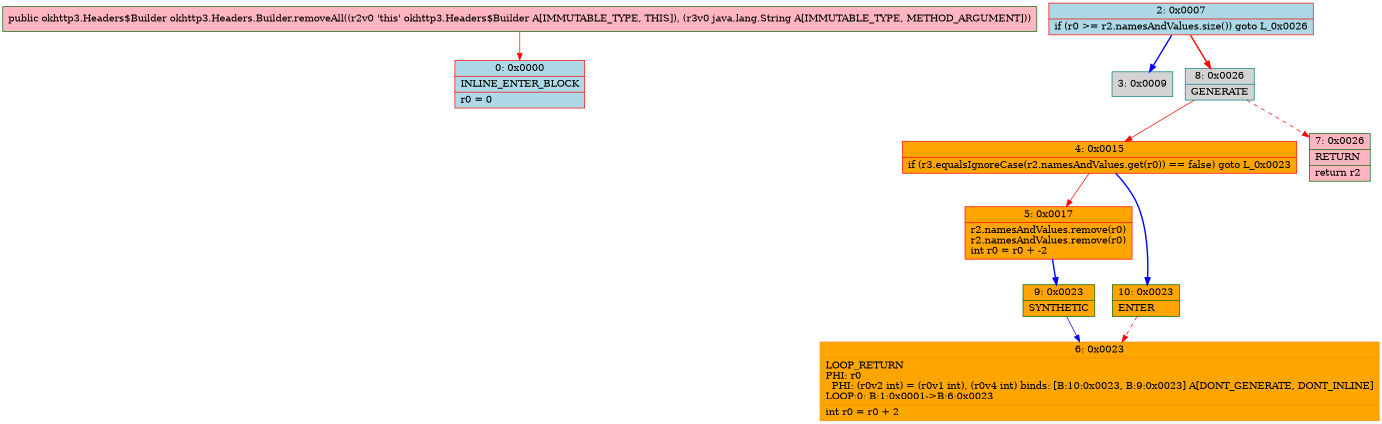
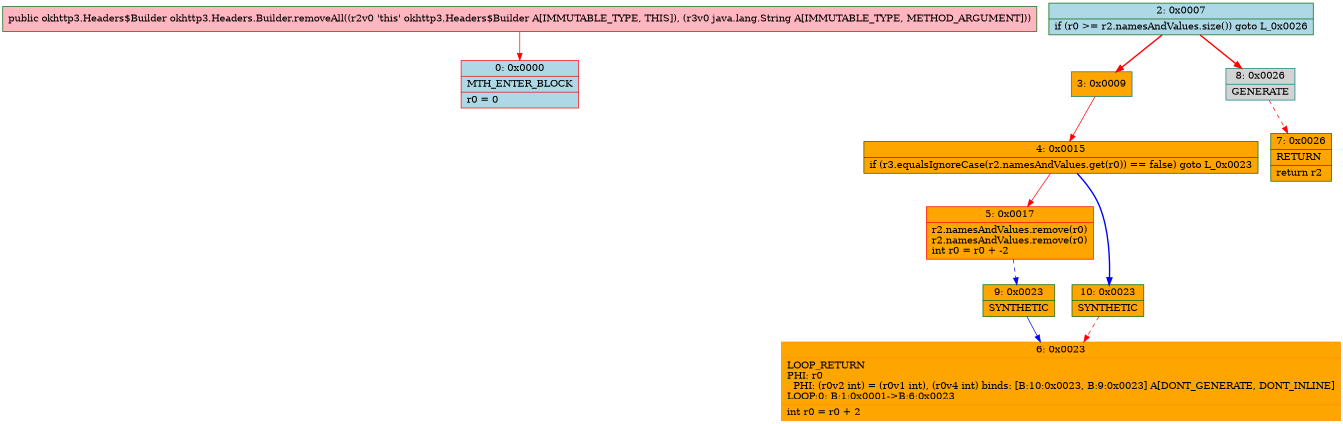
(1181, 19) -> (1181, 19)
(1162, 50) -> (1142, 51)
(520, 84) -> (520, 84)
(1142, 84) -> (1102, 84)
(1163, 119) -> (1084, 116)
(1100, 157) -> (1061, 157)
(1340, 157) -> (1301, 157)
(1054, 269) -> (1015, 269)
(1136, 308) -> (1108, 308)
